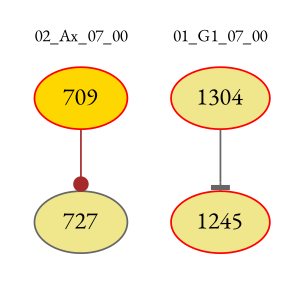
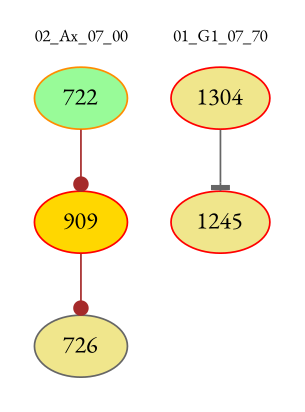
(220, 37) -> (220, 37)
none -> (81, 98)
(81, 98) -> (81, 222)
(81, 222) -> (81, 346)
